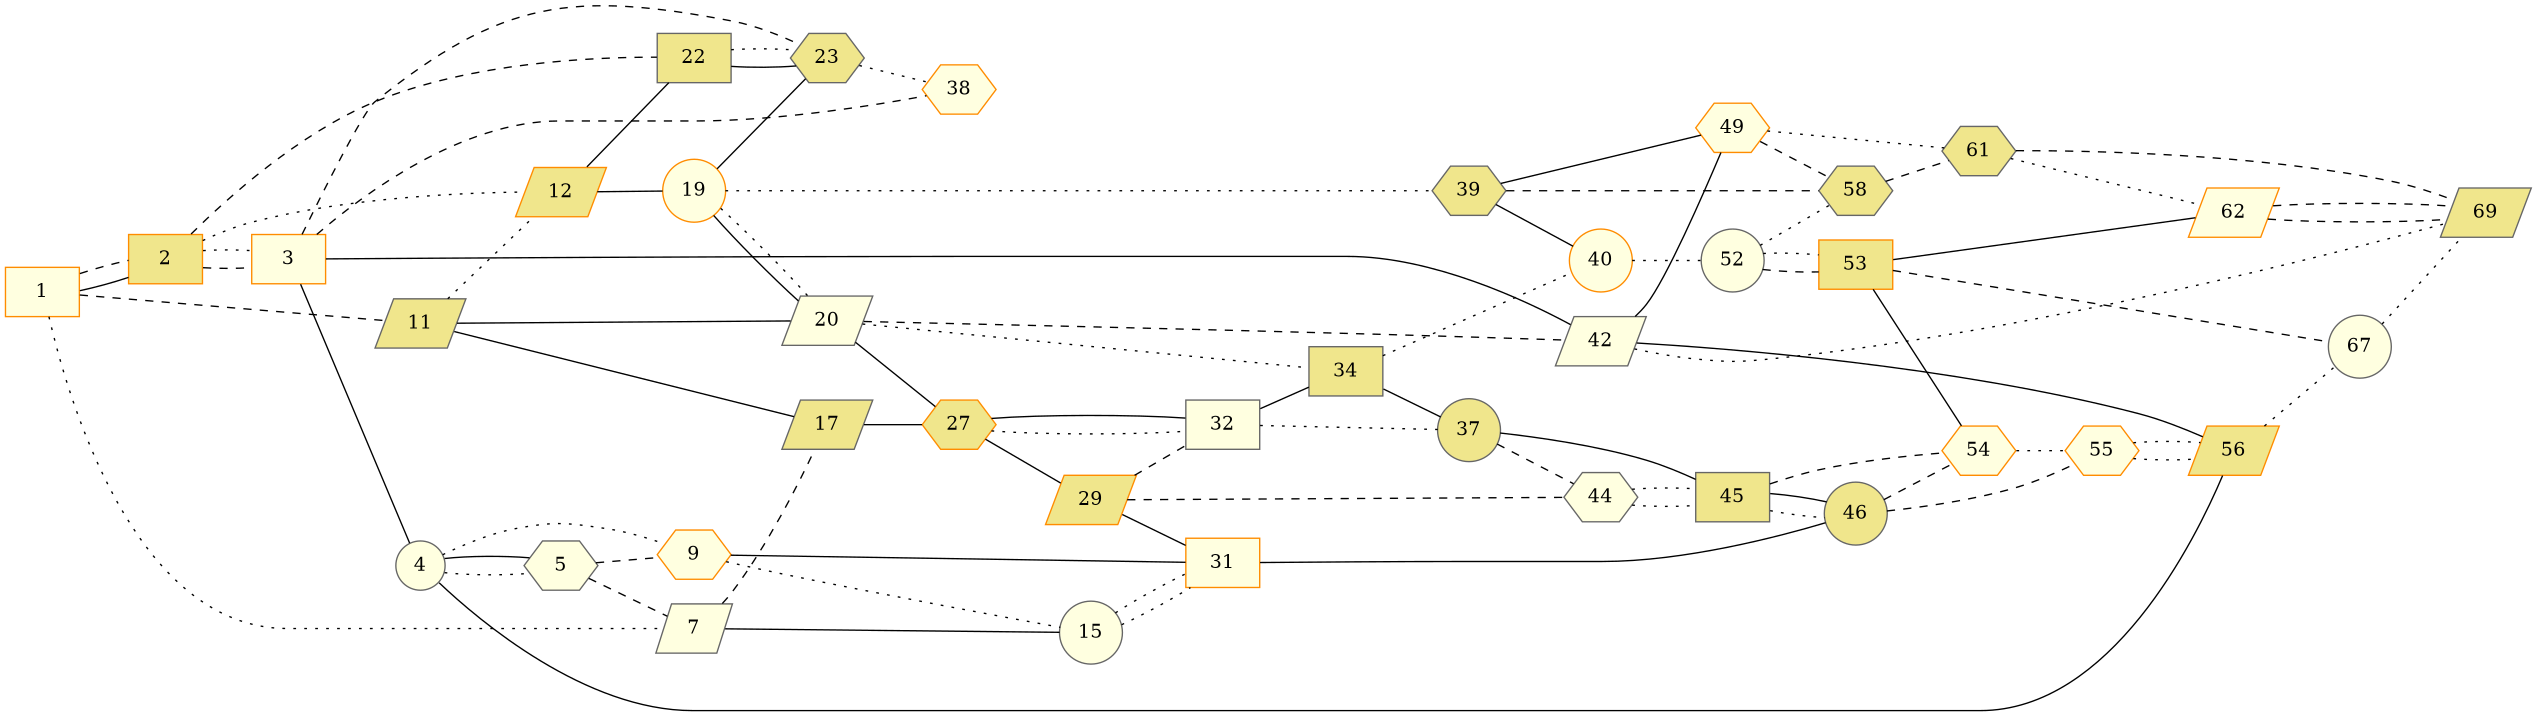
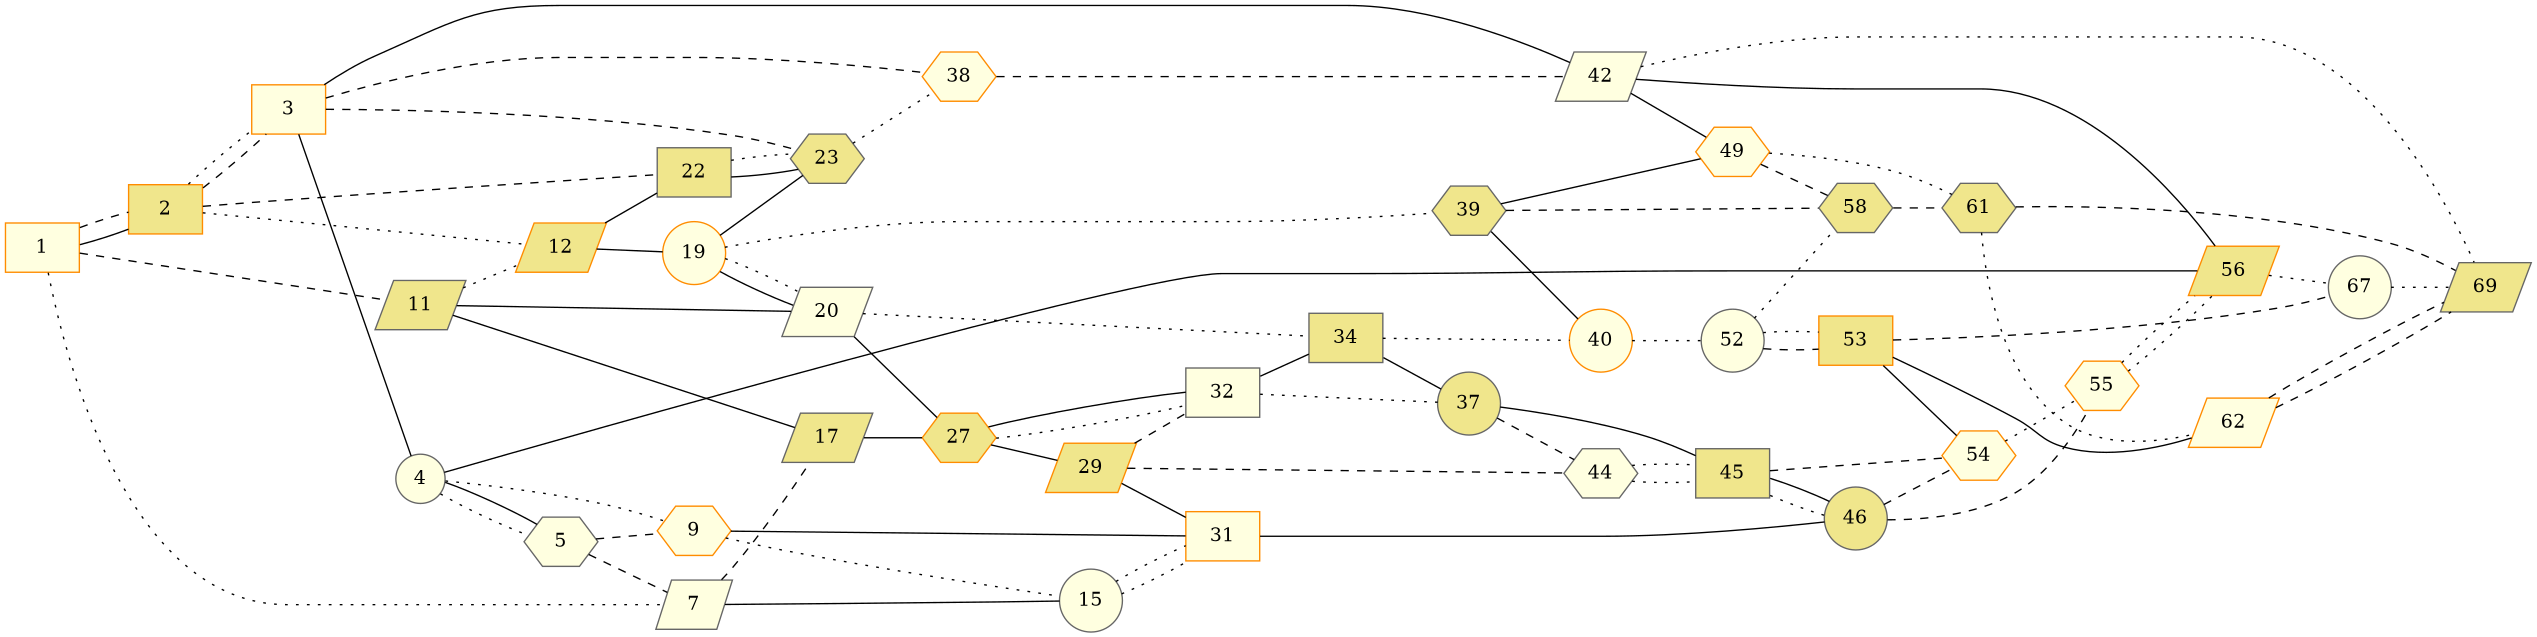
(1214, 330) -> (1280, 77)
